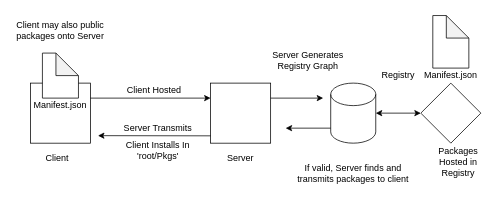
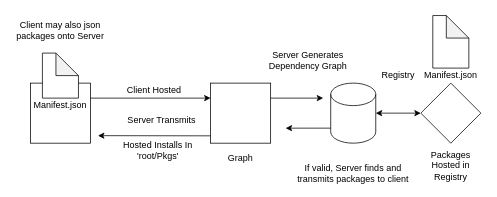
(60, 30) -> (60, 30)
(308, 60) -> (308, 60)
(158, 128) -> (162, 120)
(158, 150) -> (158, 150)
(57, 158) -> none
(240, 158) -> (240, 158)
(458, 162) -> (450, 165)
